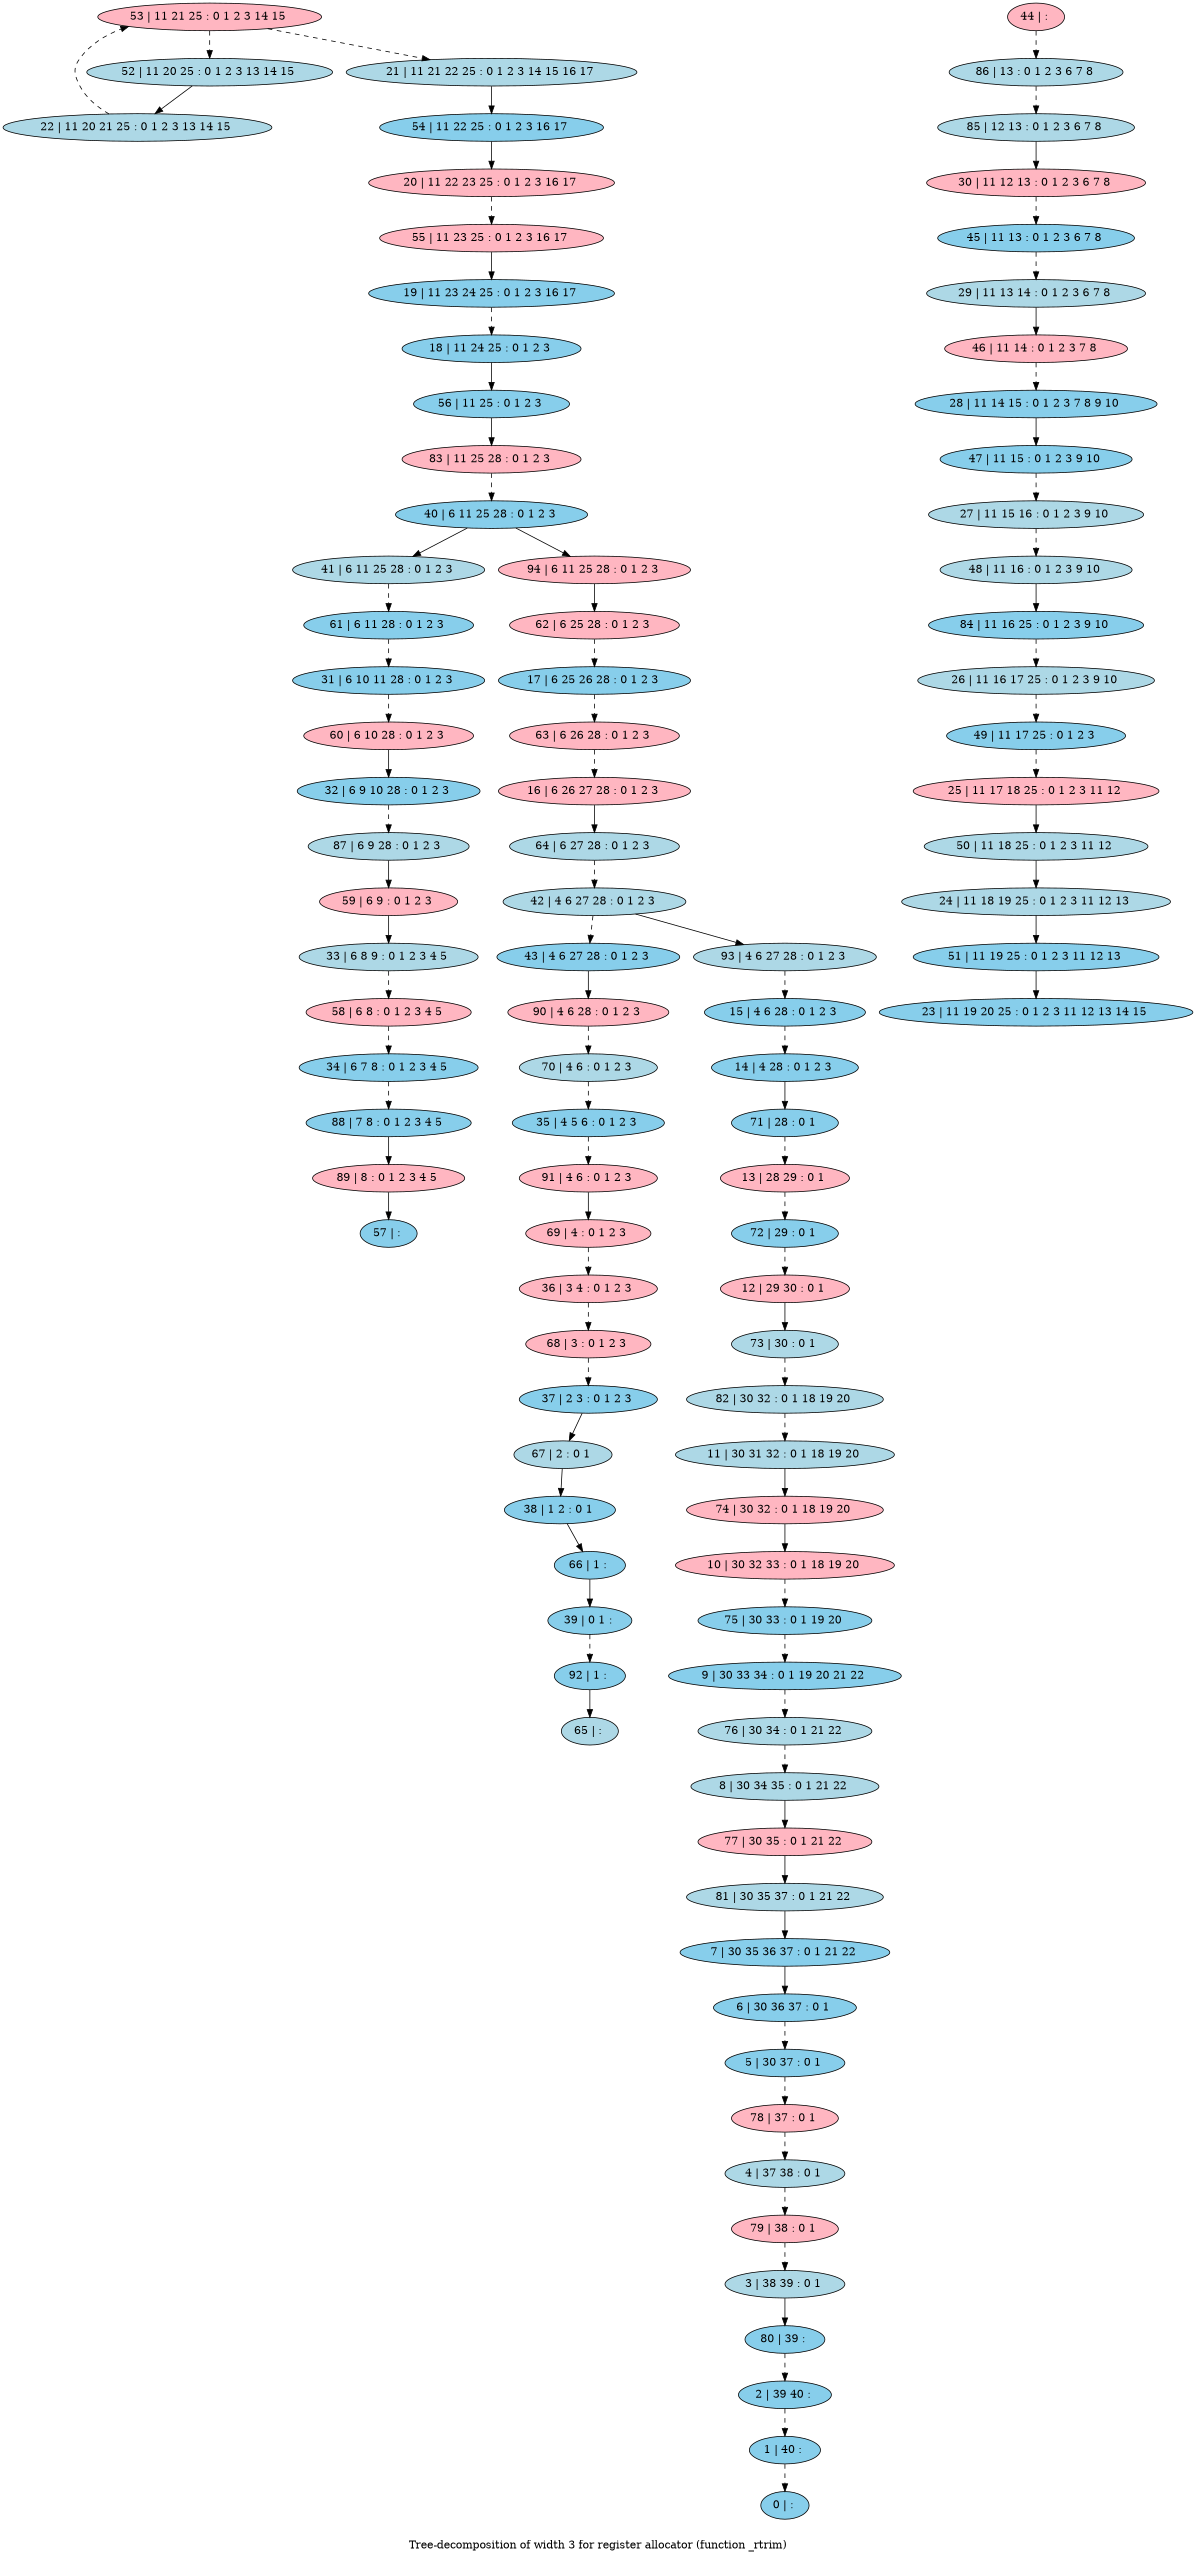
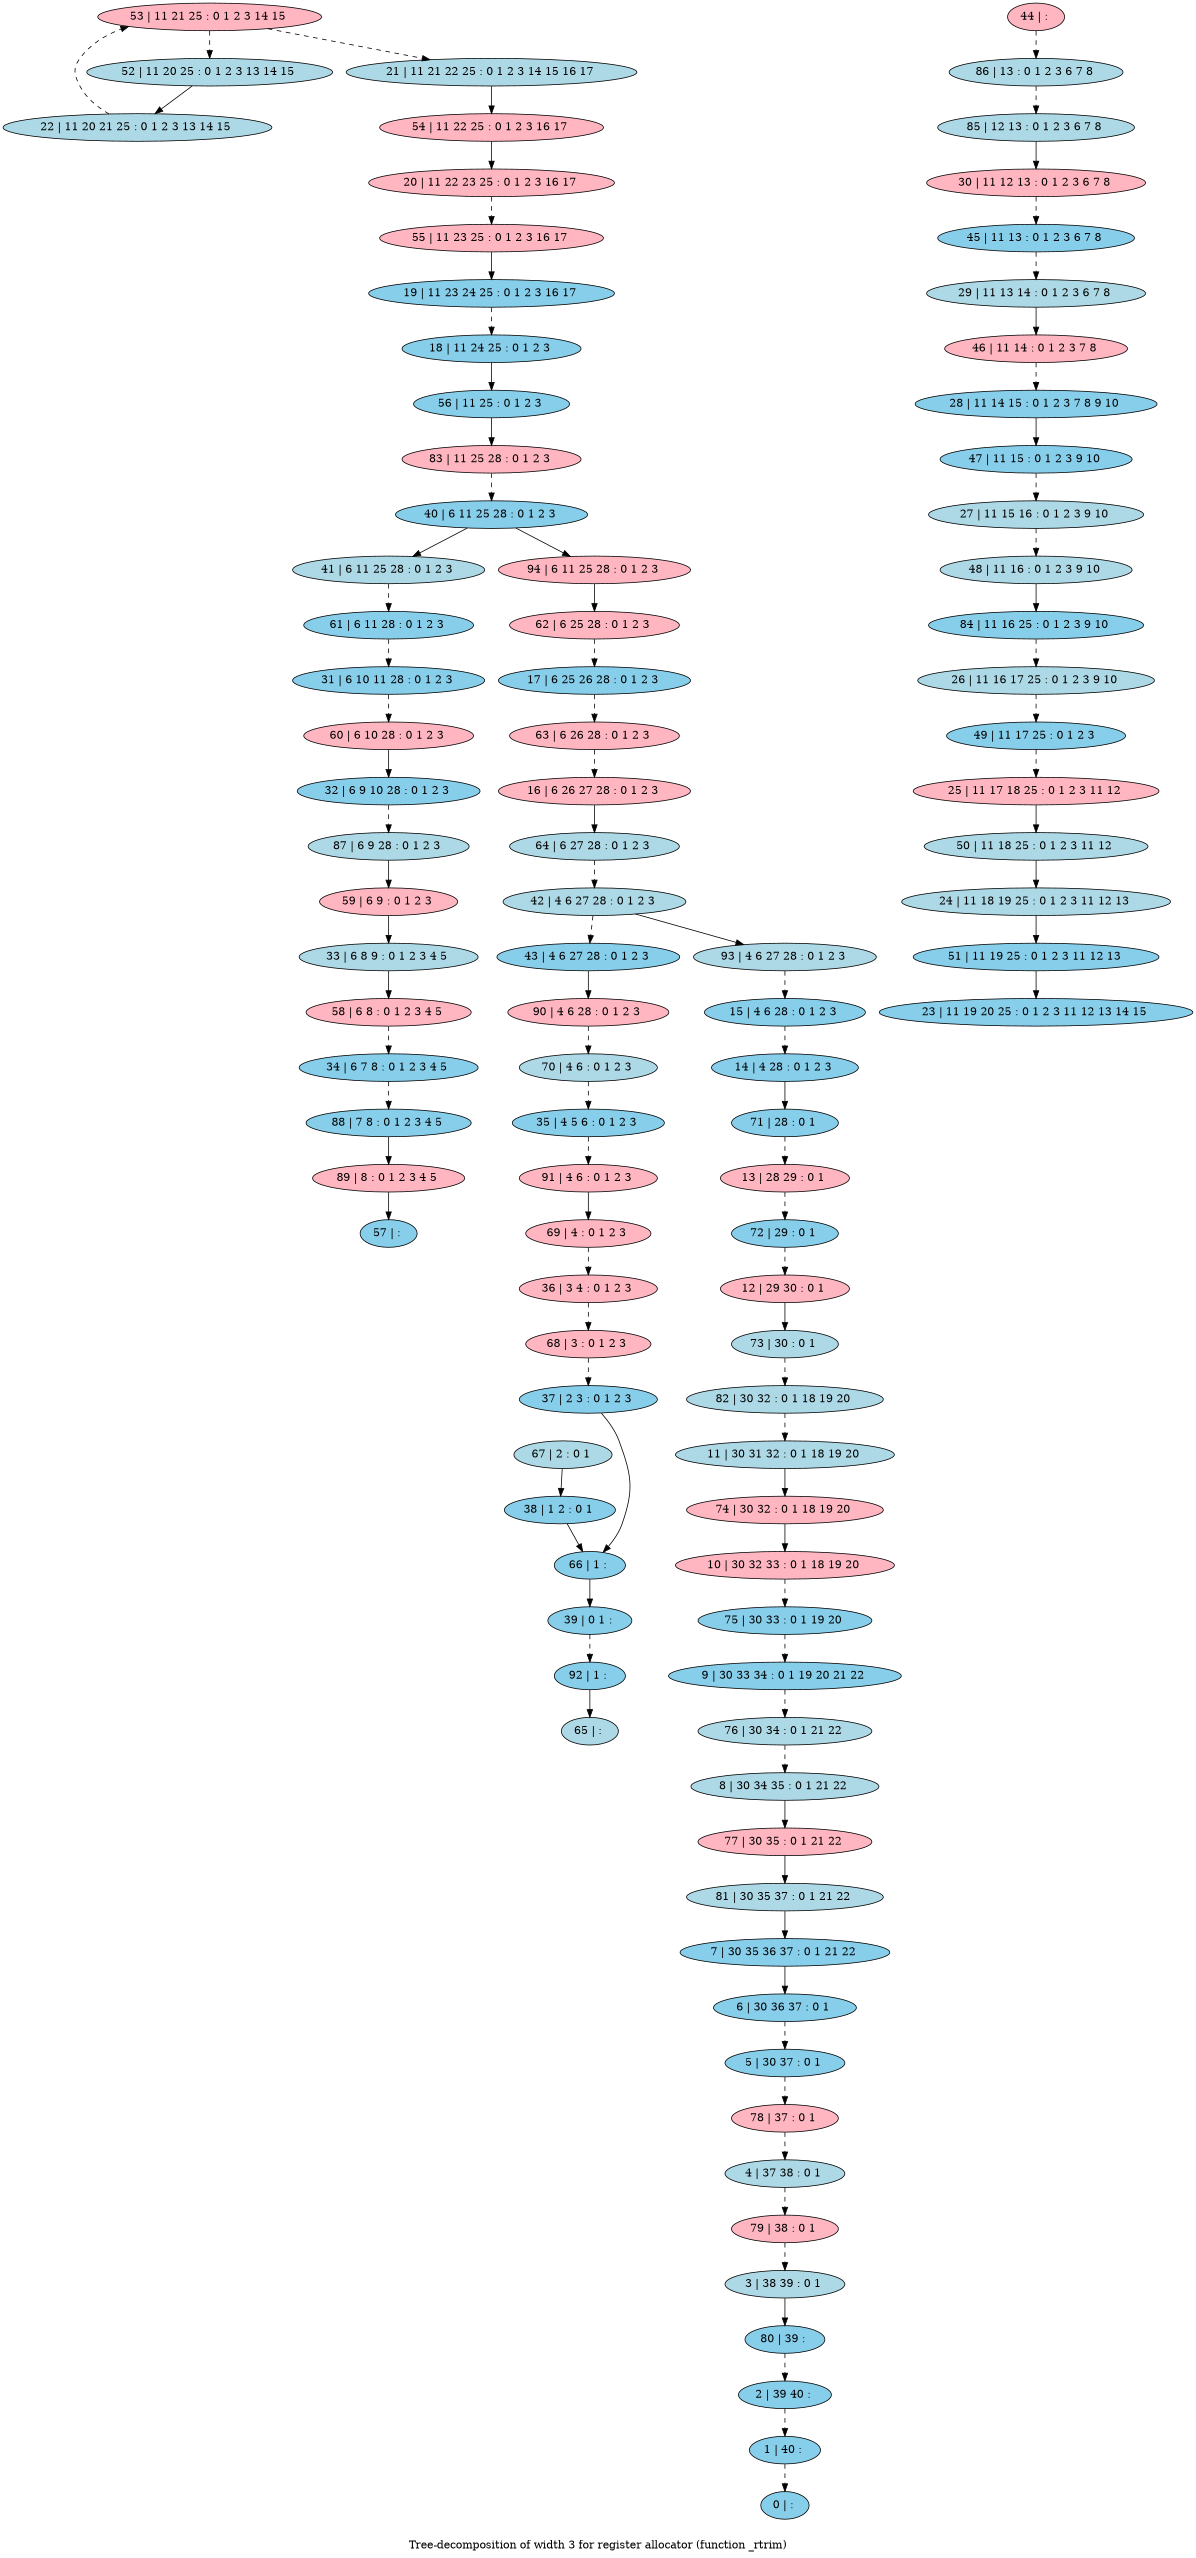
(492, 127) -> (492, 127)
(389, 981) -> (389, 981)
(577, 1423) -> (629, 1479)
